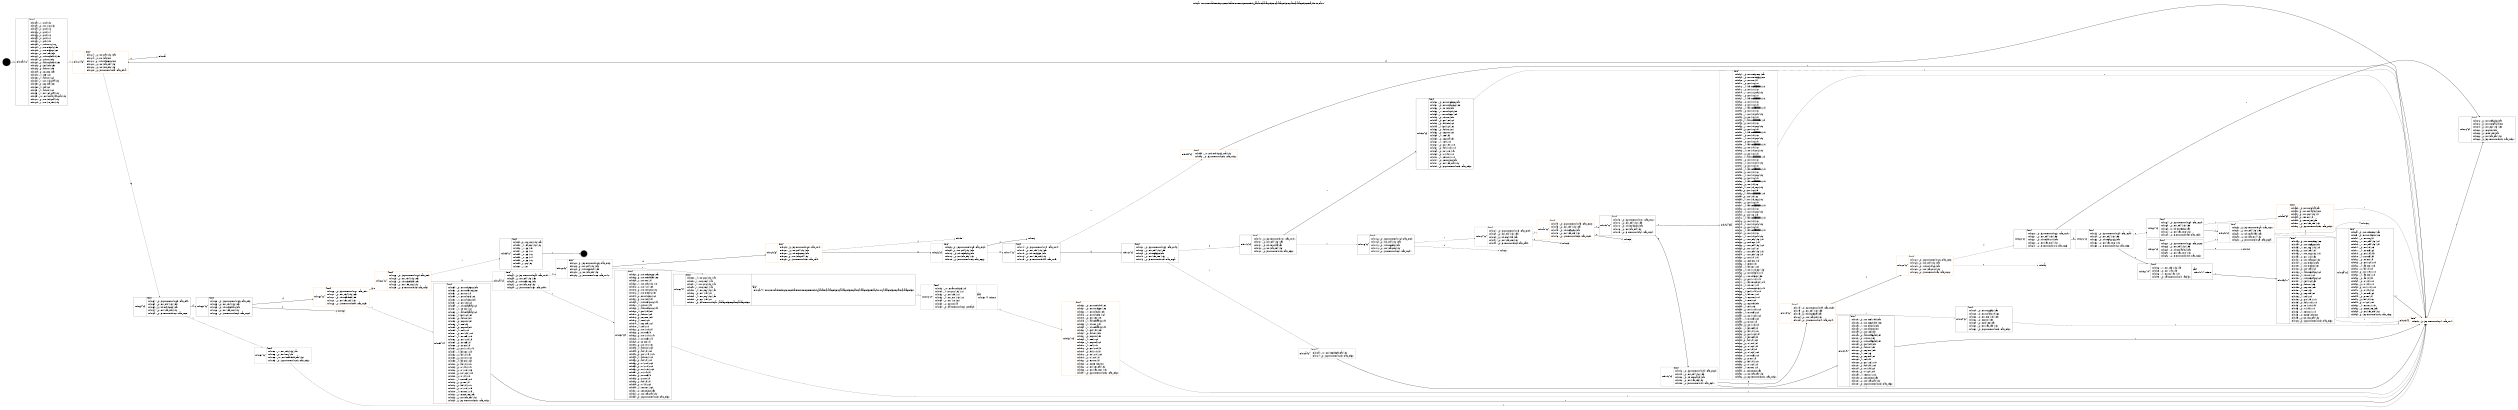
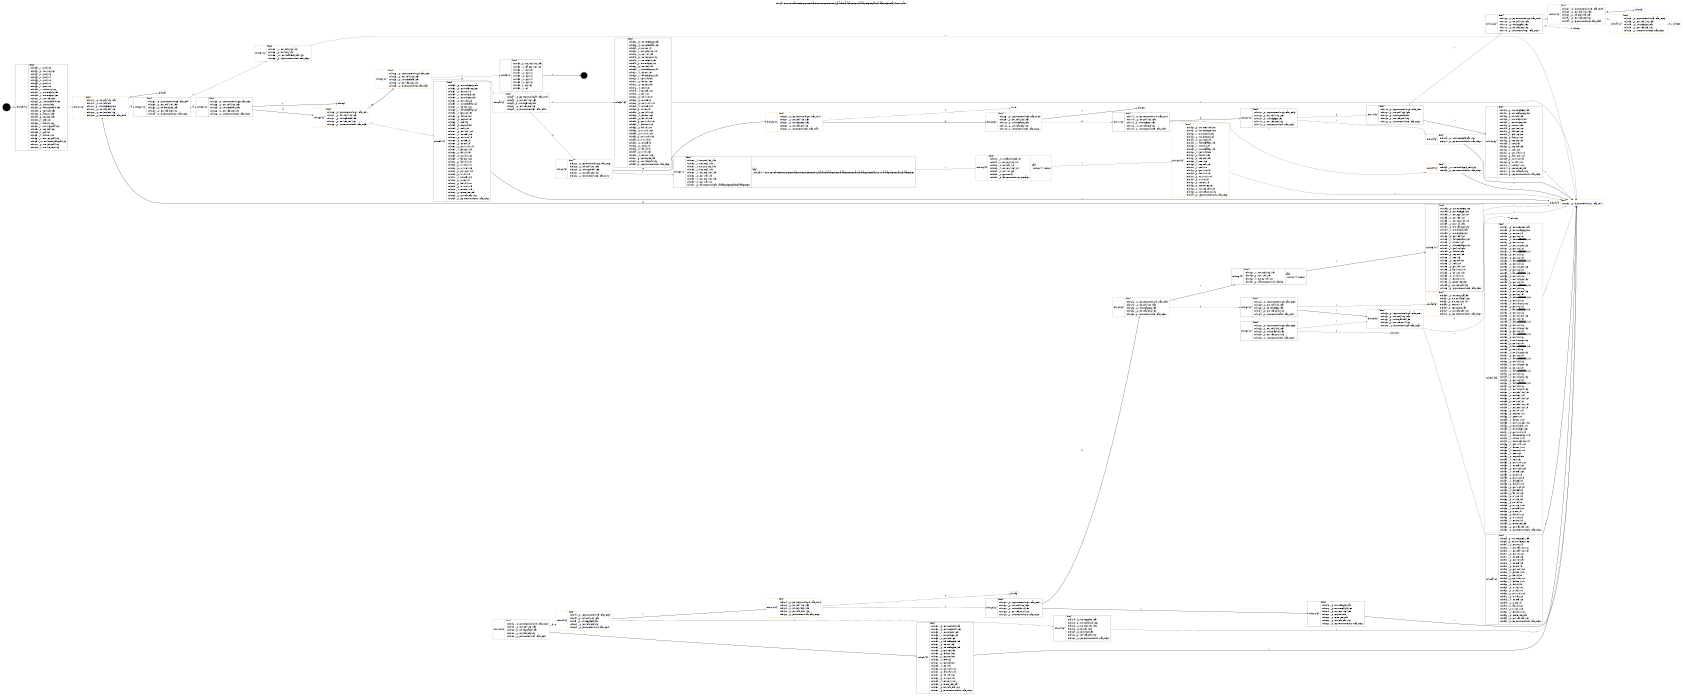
(1627, 226) -> none
(2455, 230) -> (1562, 552)
